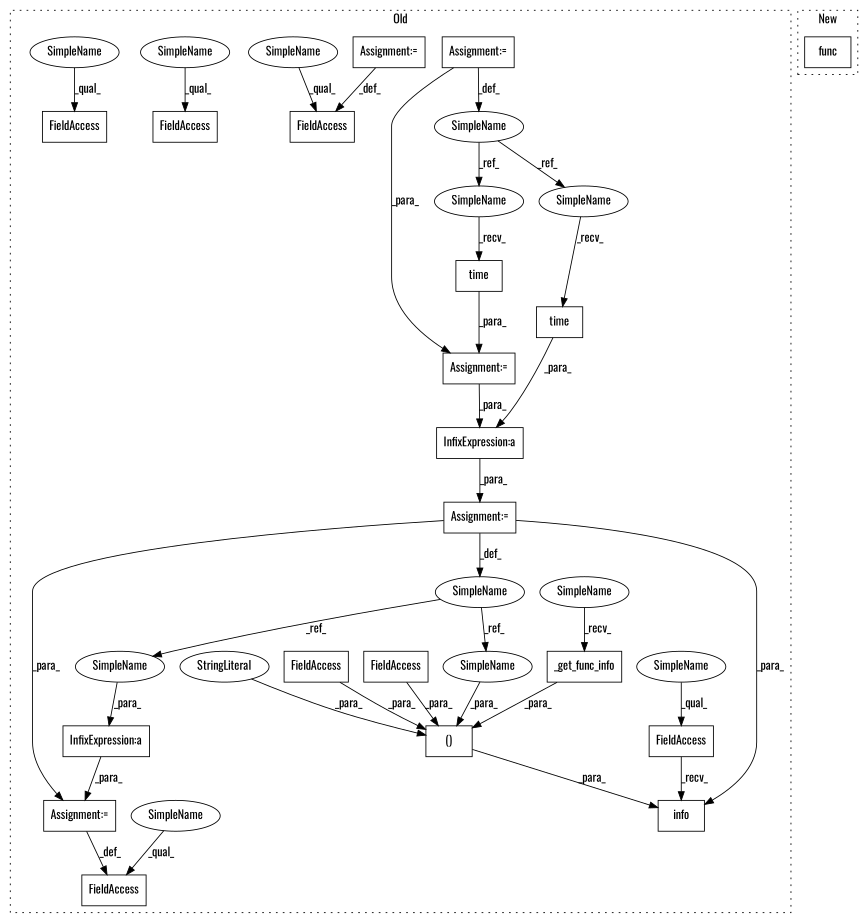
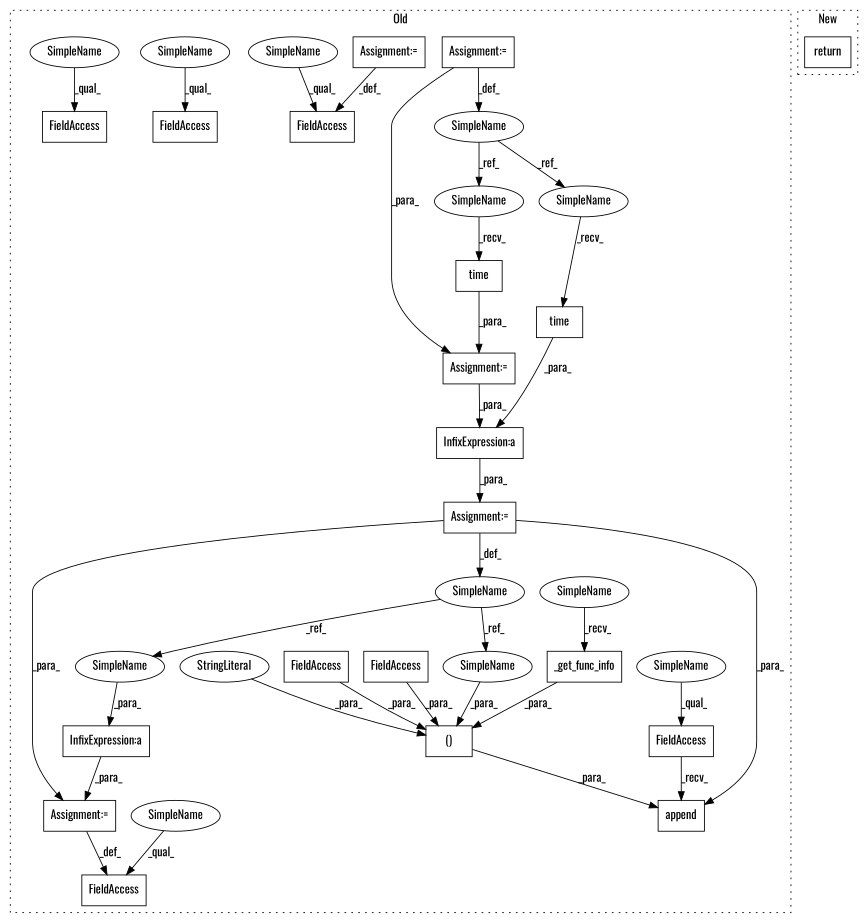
(828, 52) -> (828, 52)
(681, 816) -> (681, 816)
